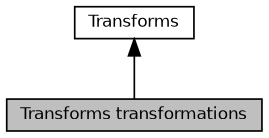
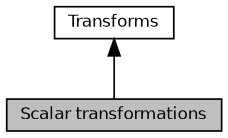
(134, 115) -> (114, 115)
